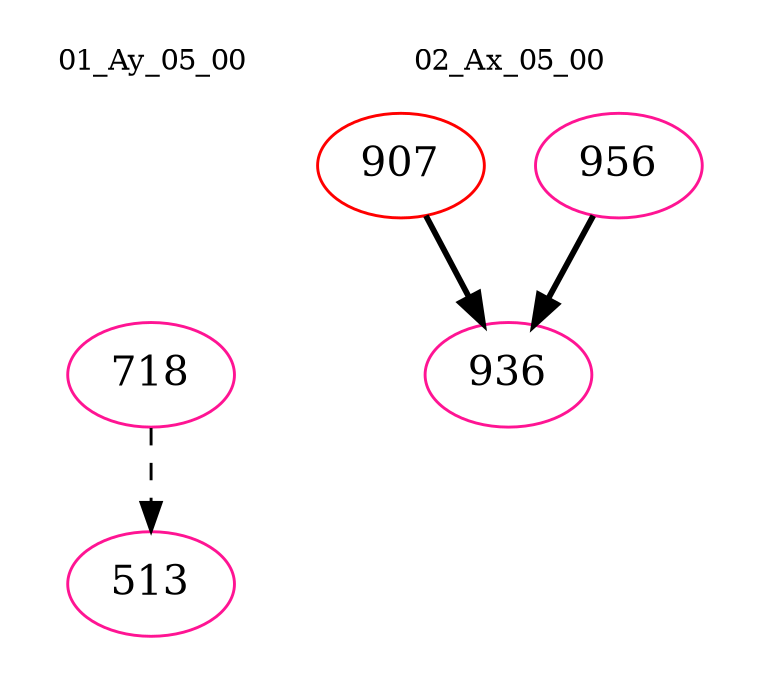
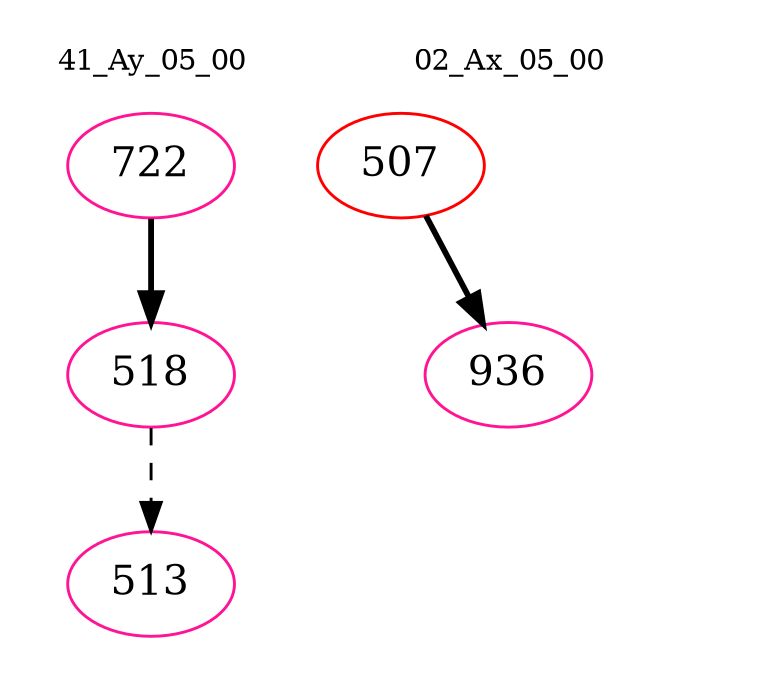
(153, 62) -> (153, 62)
none -> (151, 166)
(401, 166) -> (401, 166)
(619, 166) -> none
(151, 375) -> (151, 375)
